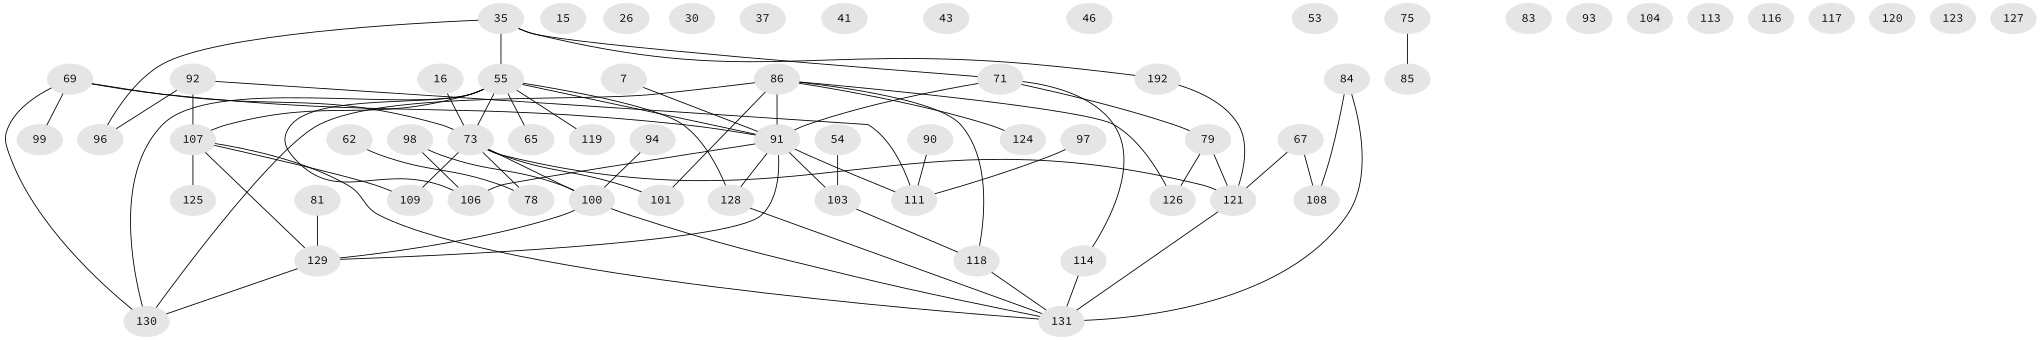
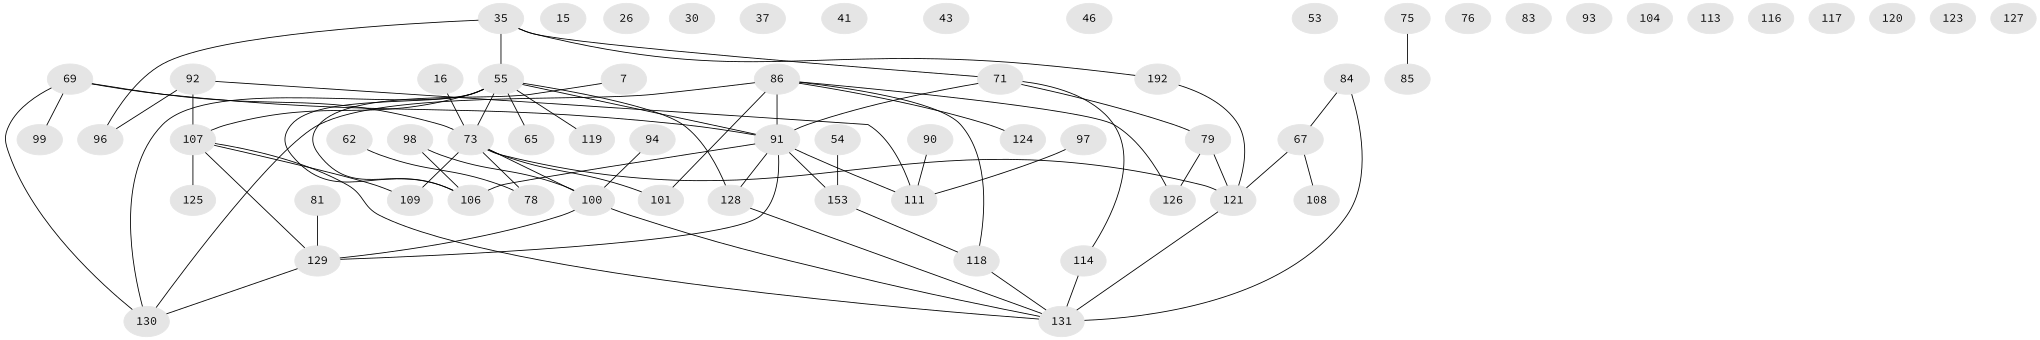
none -> (1468, 19)
(695, 107) -> (313, 137)
(1335, 140) -> (1324, 109)
(838, 200) -> (838, 200)
